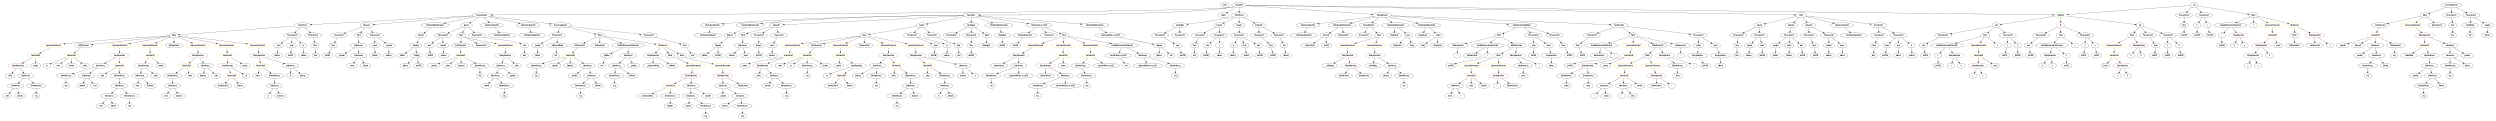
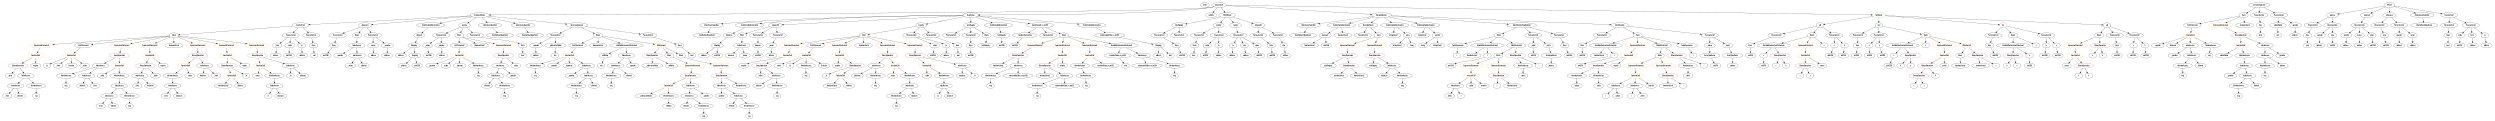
(1520, 10) -> none
(2129, 10) -> (1879, 20)
